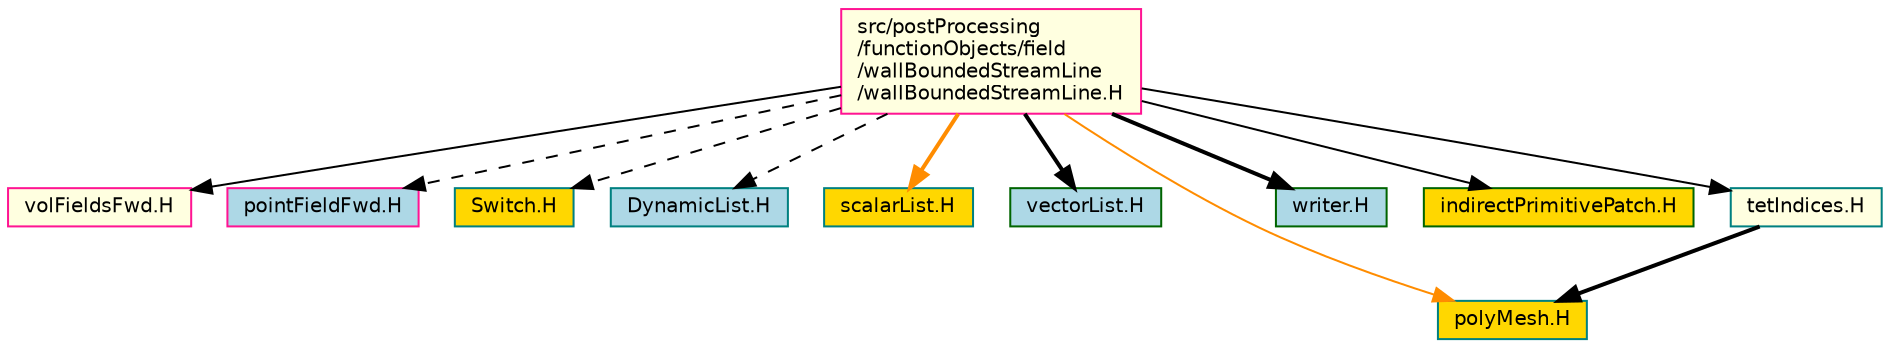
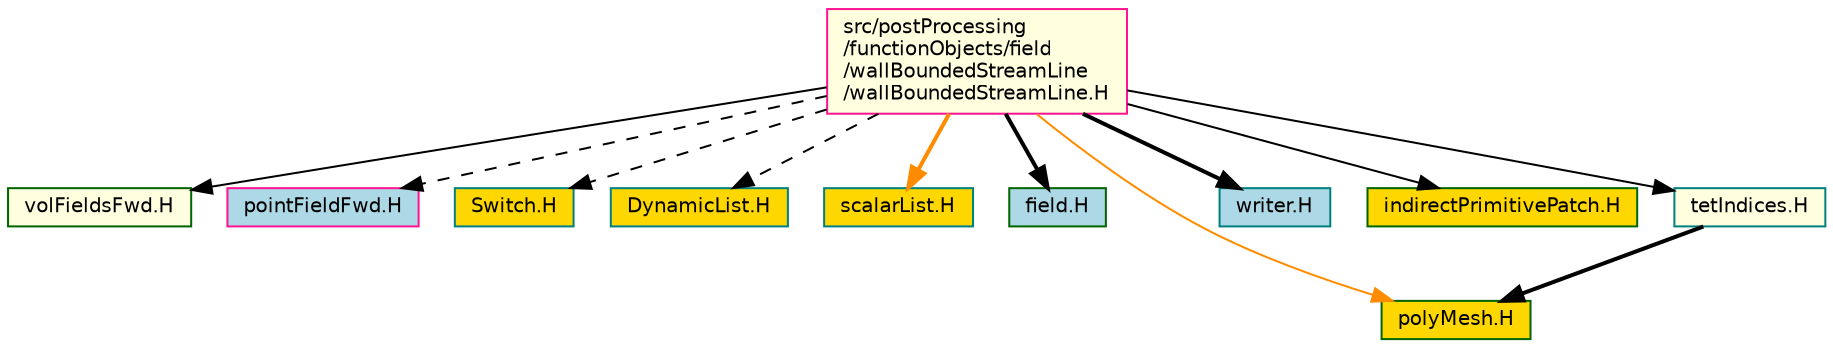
(100, 207) -> (100, 207)
(699, 207) -> (699, 207)
(1086, 207) -> (1058, 207)
(1331, 207) -> (1275, 207)
(1512, 320) -> (1456, 320)
